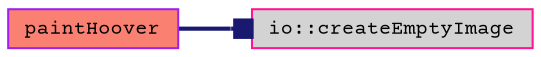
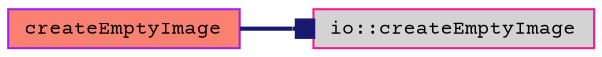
(93, 29) -> (124, 29)
